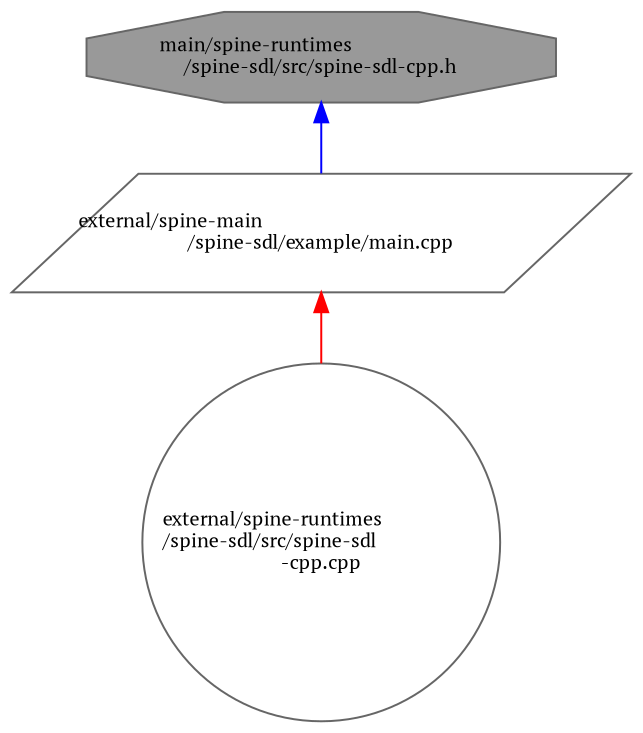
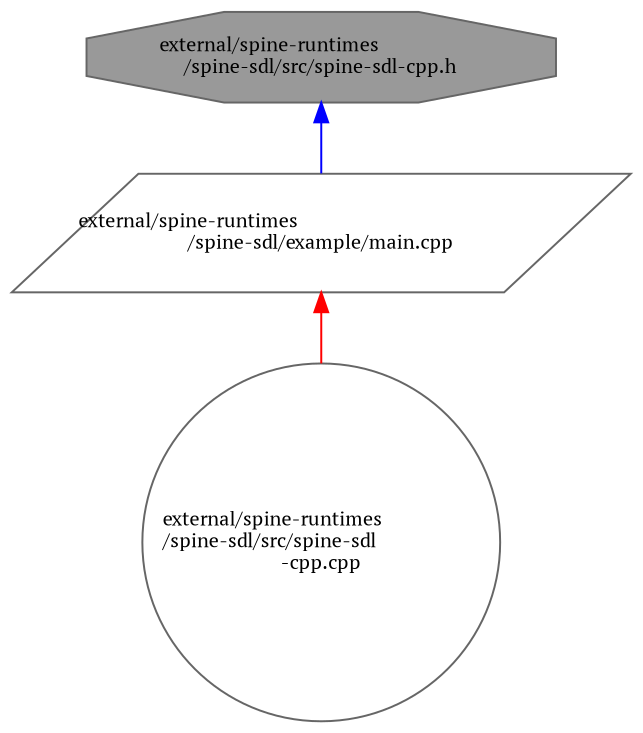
(321, 57) -> (321, 57)
(321, 233) -> (321, 233)
